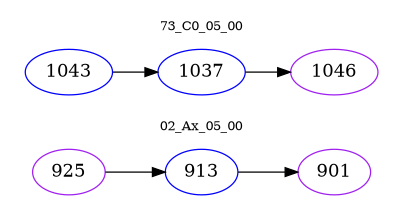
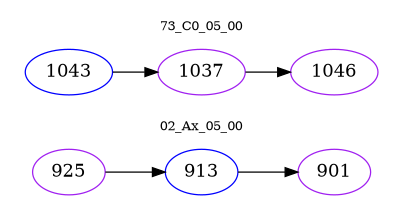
(202, 72) -> (202, 72)
